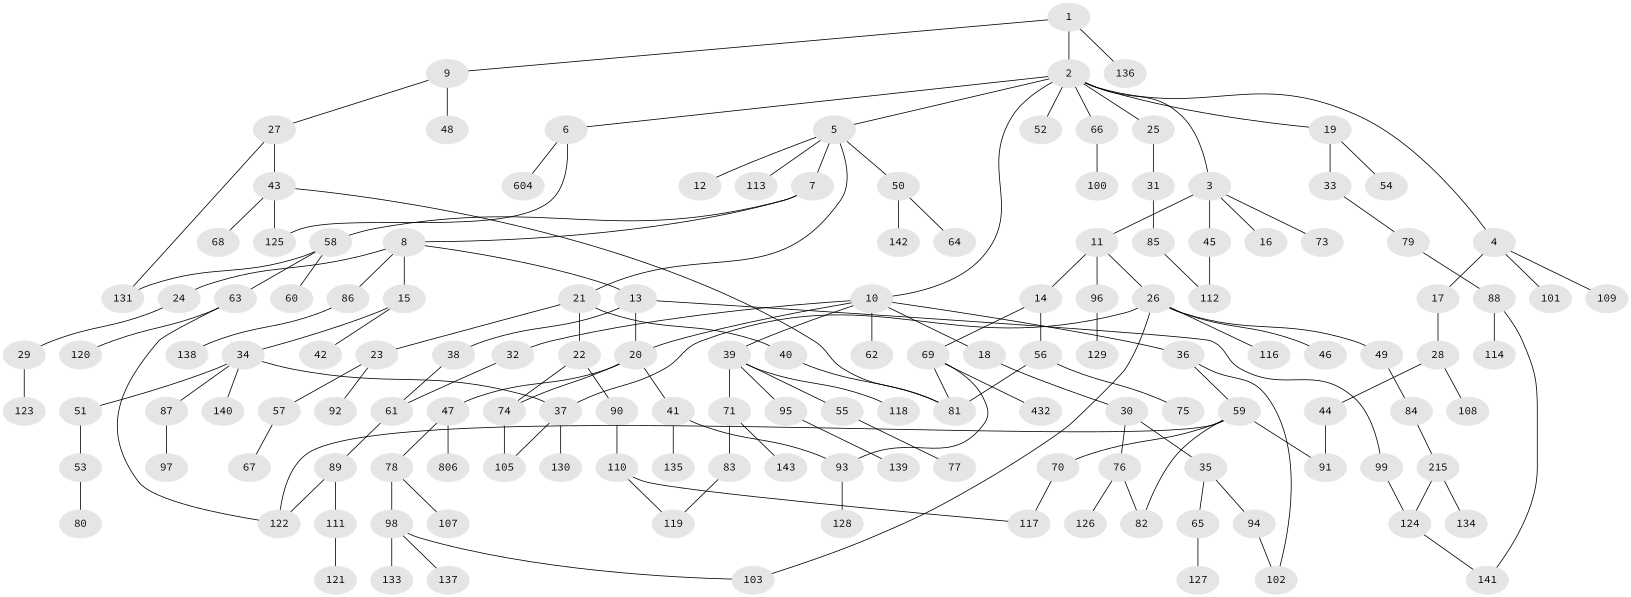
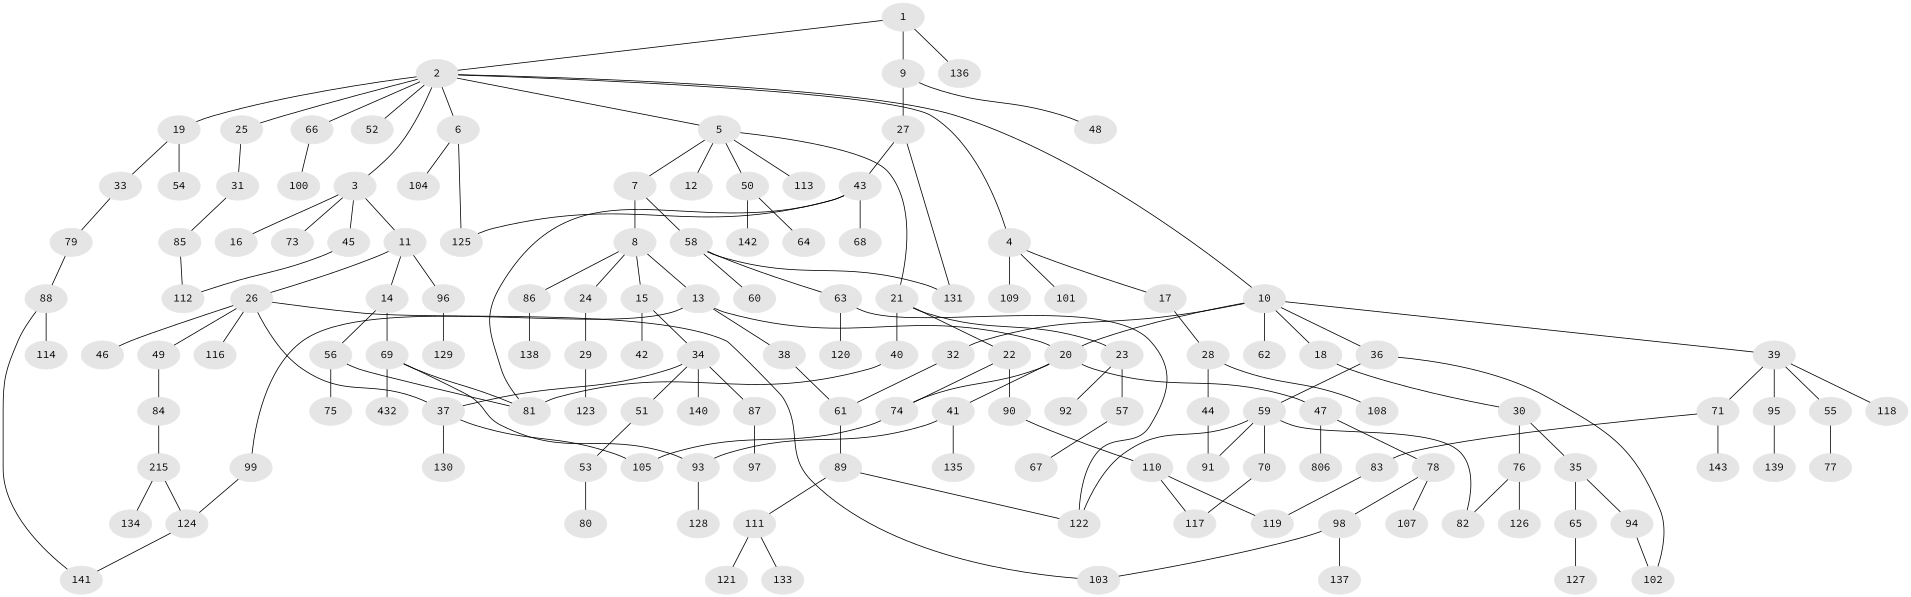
(523, 186) -> (418, 186)
(392, 552) -> (769, 552)
